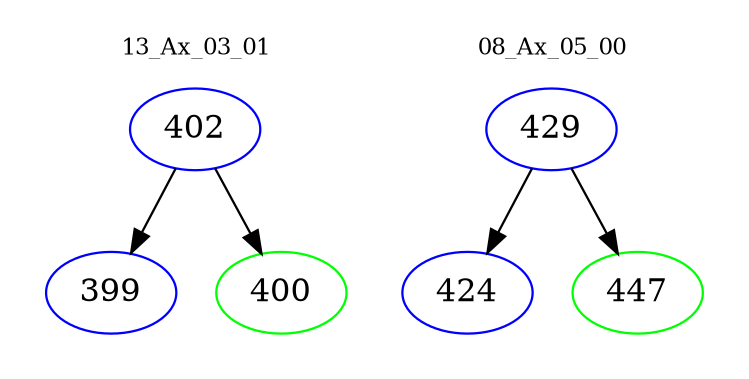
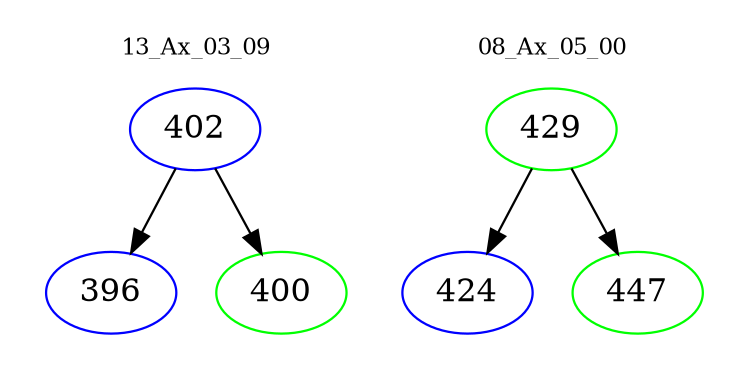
(196, 49) -> (196, 49)
(551, 129) -> (551, 129)
(111, 293) -> (111, 293)
